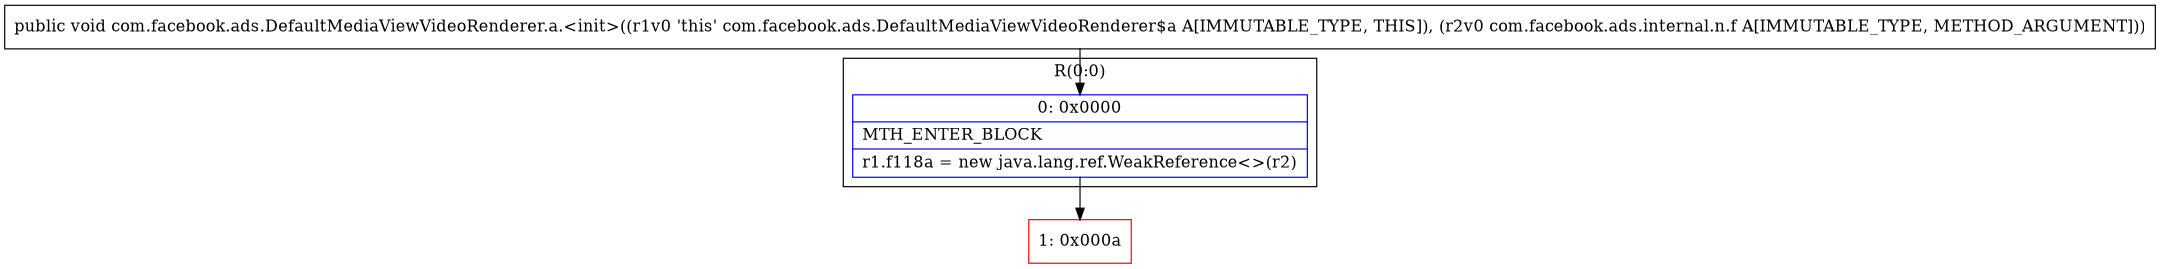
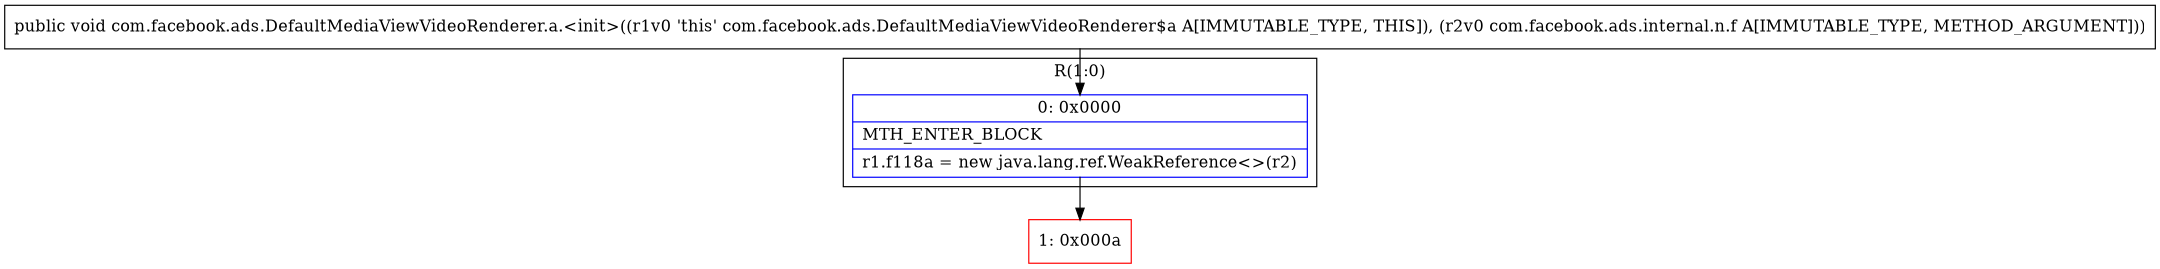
(1080, 72) -> (1080, 72)
